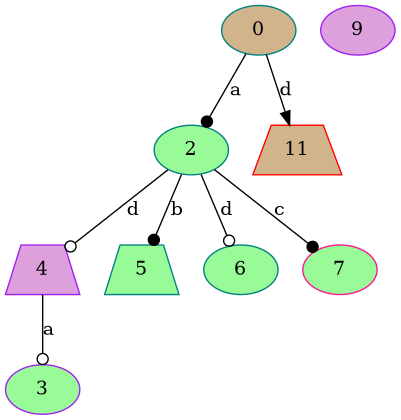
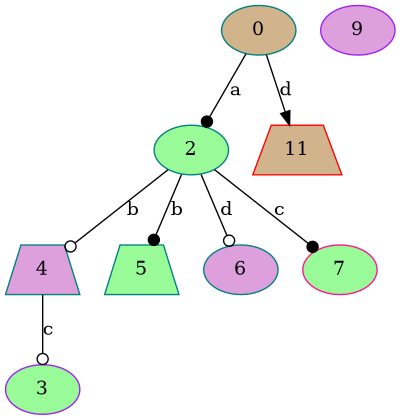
(134, 210) -> (134, 210)
(43, 270) -> (43, 270)
(241, 270) -> (241, 270)
(49, 330) -> (48, 330)
